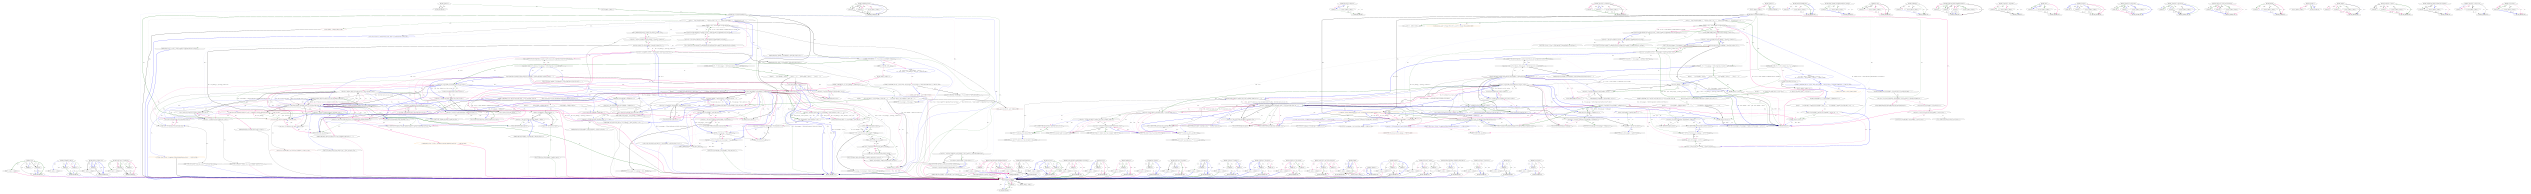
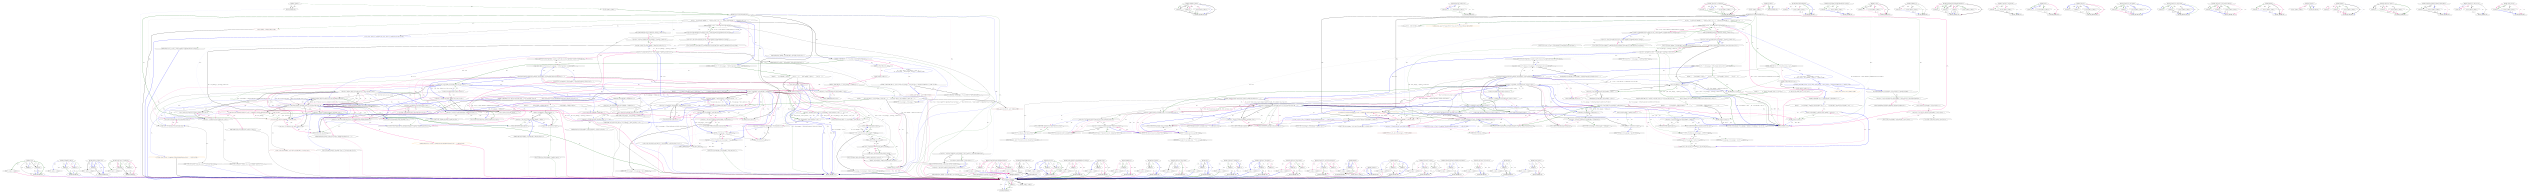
none -> (1732, 140)
